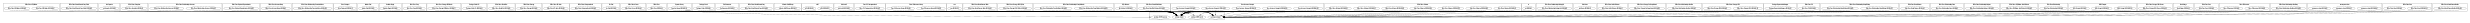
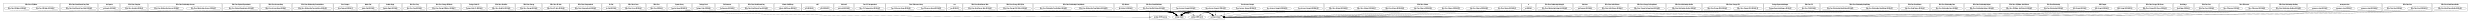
(1585, 8) -> (1585, 8)
